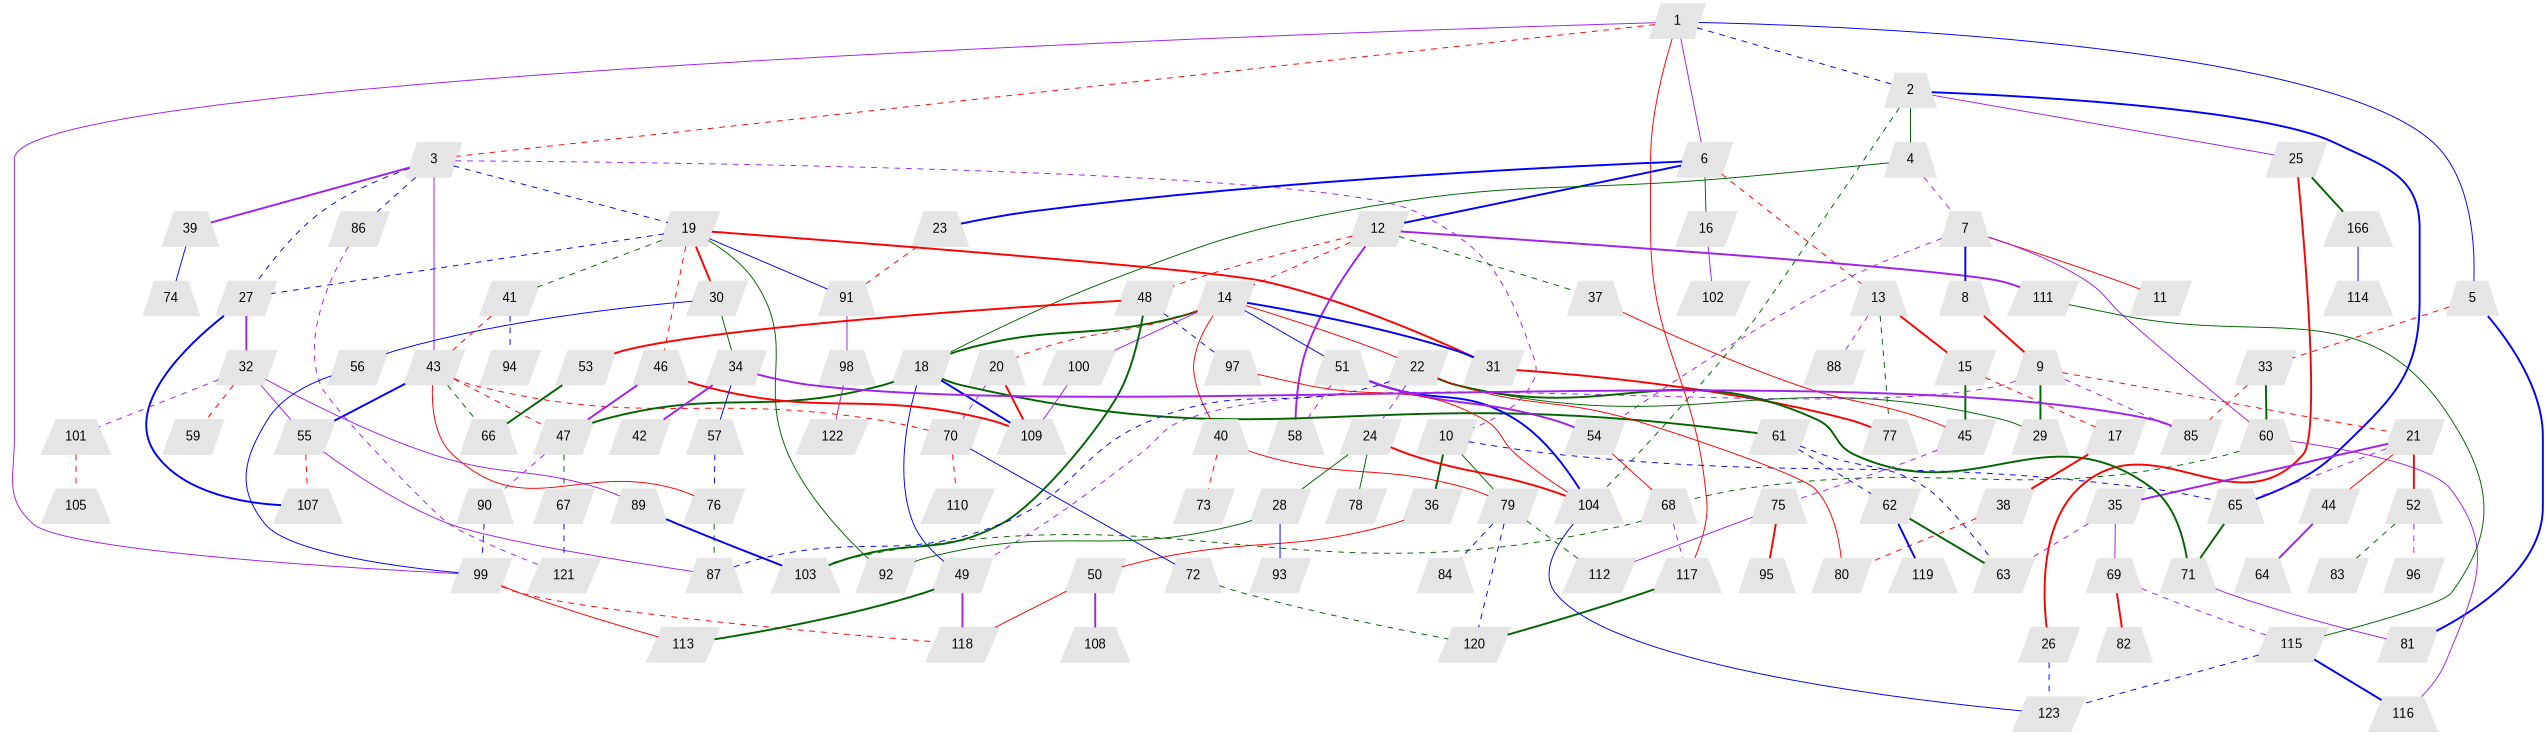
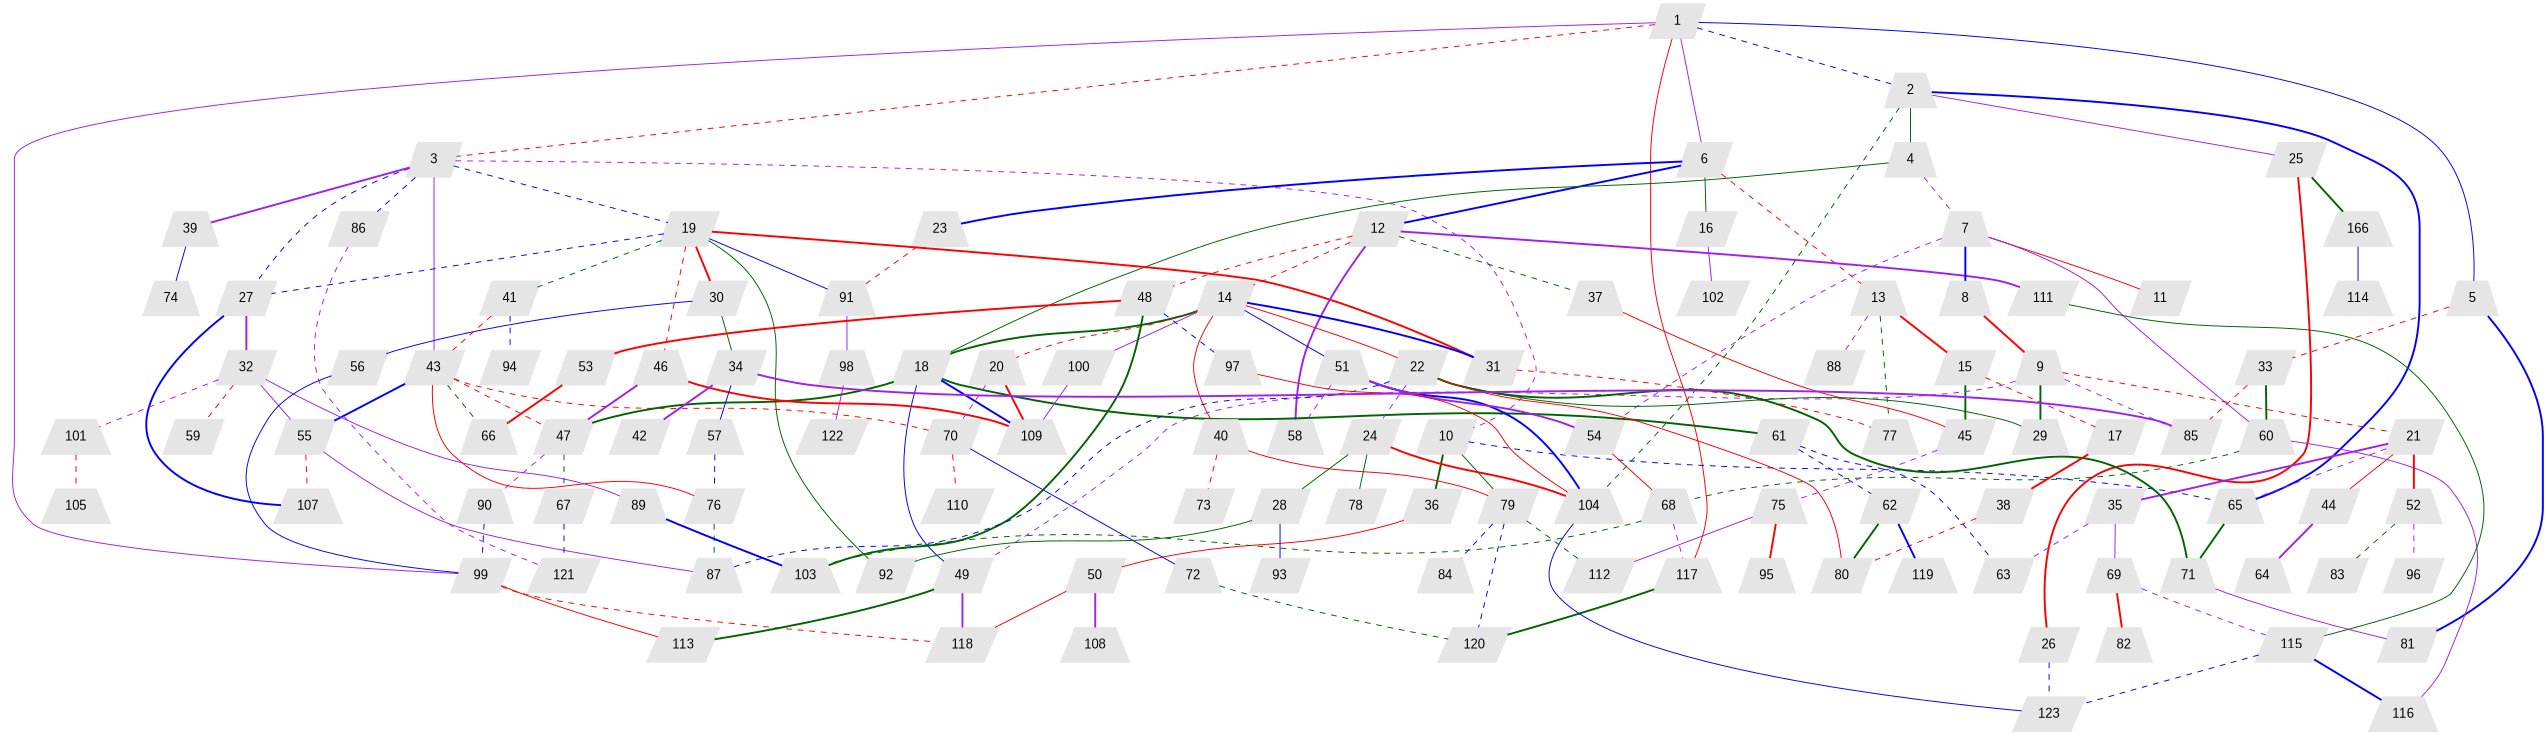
(1651, 383) -> (1651, 383)
(535, 404) -> (535, 404)
(1947, 541) -> (1866, 541)
